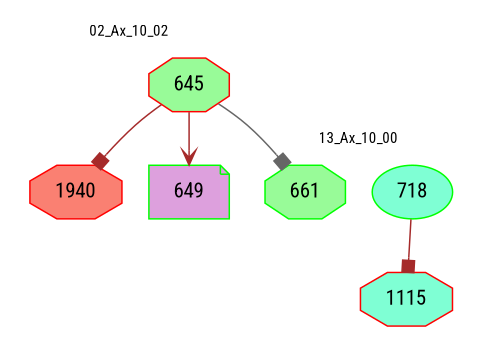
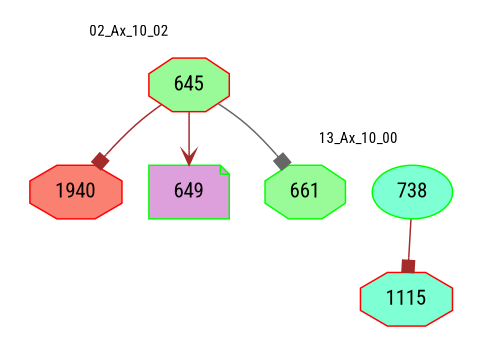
(412, 192) -> (412, 192)
